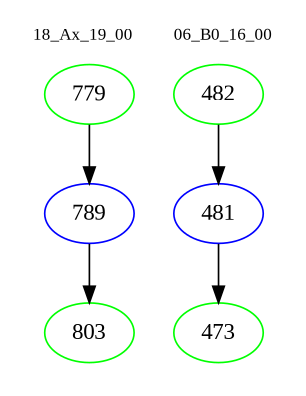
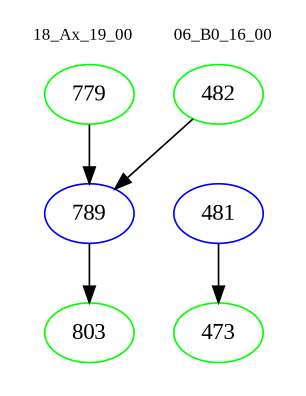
(219, 146) -> (172, 138)
